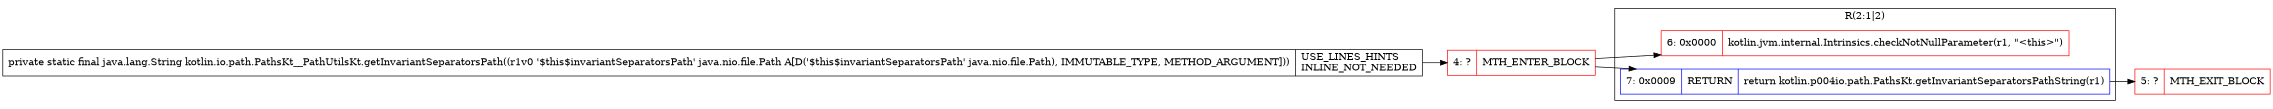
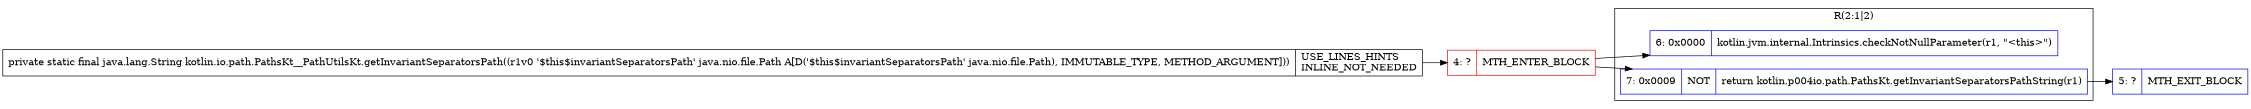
(1865, 43) -> (1854, 43)
(1710, 81) -> (1699, 81)
(2203, 82) -> (2180, 82)
